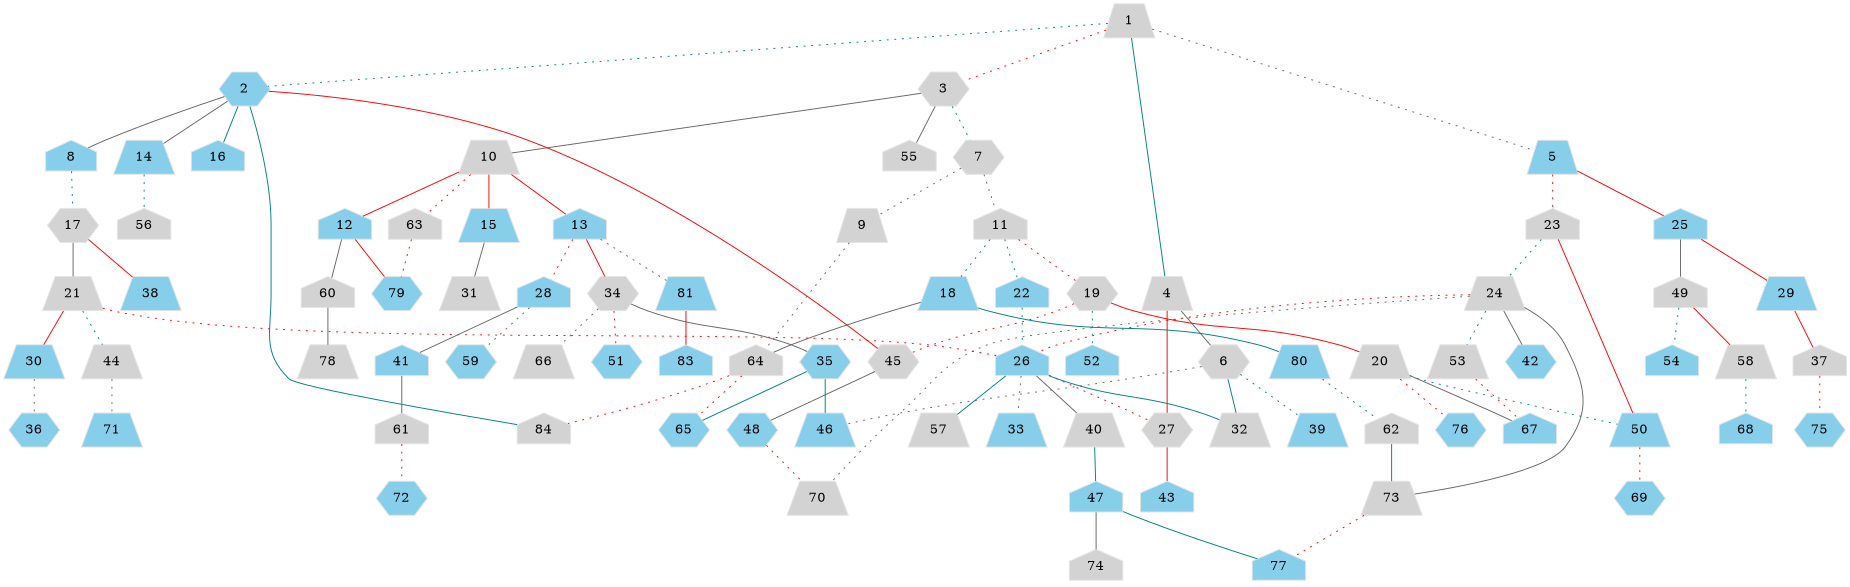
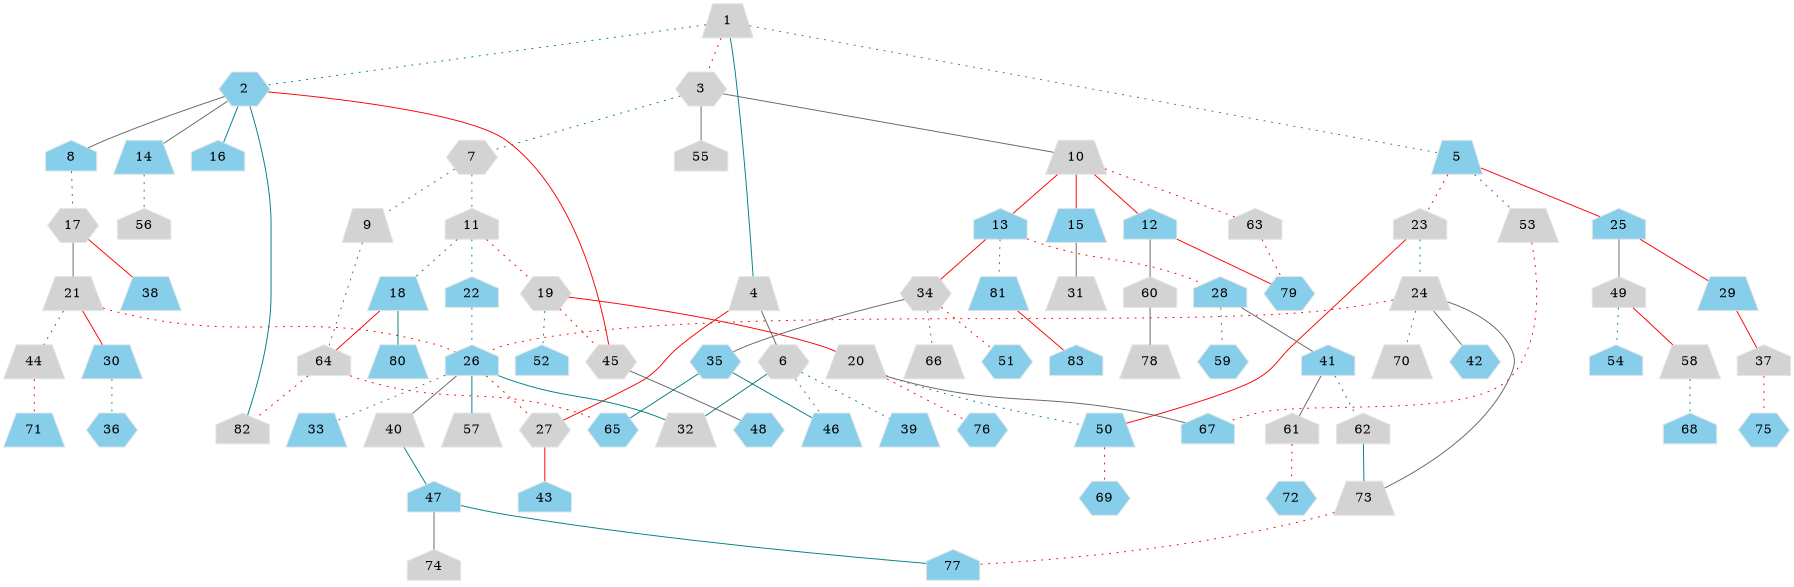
(854, 323) -> (353, 335)
(1476, 328) -> (1493, 191)
(112, 396) -> (34, 396)
(1350, 399) -> (1346, 396)
(544, 430) -> (243, 430)
(784, 463) -> none
